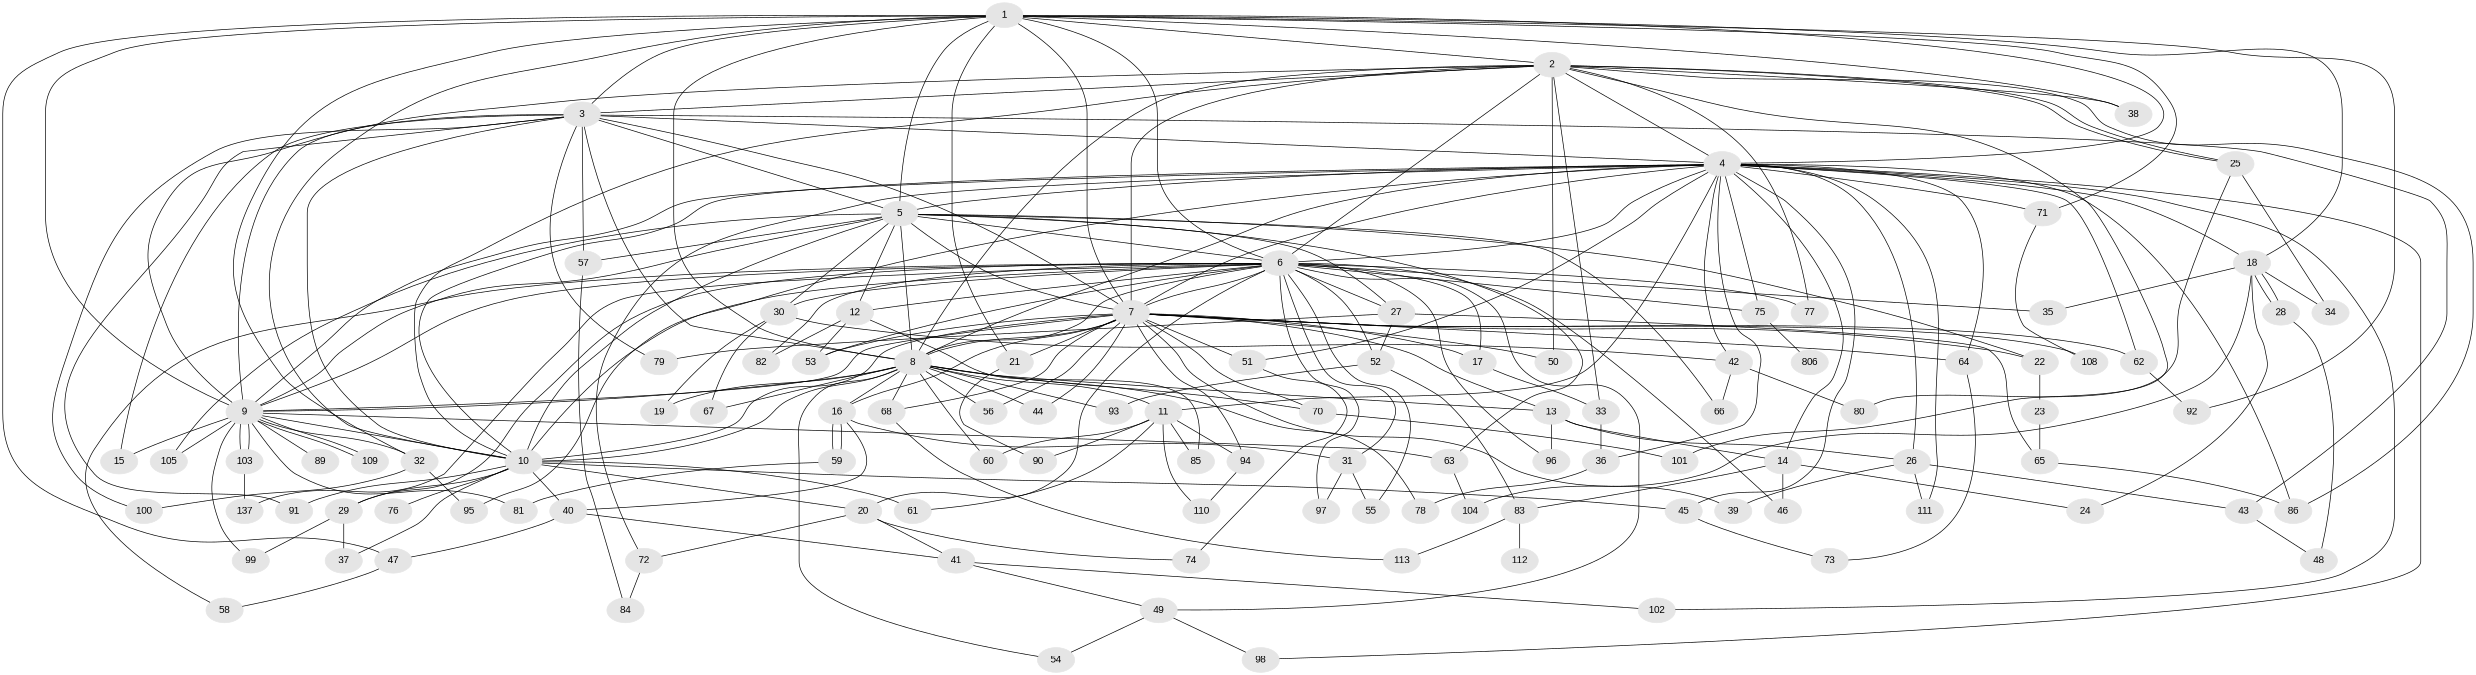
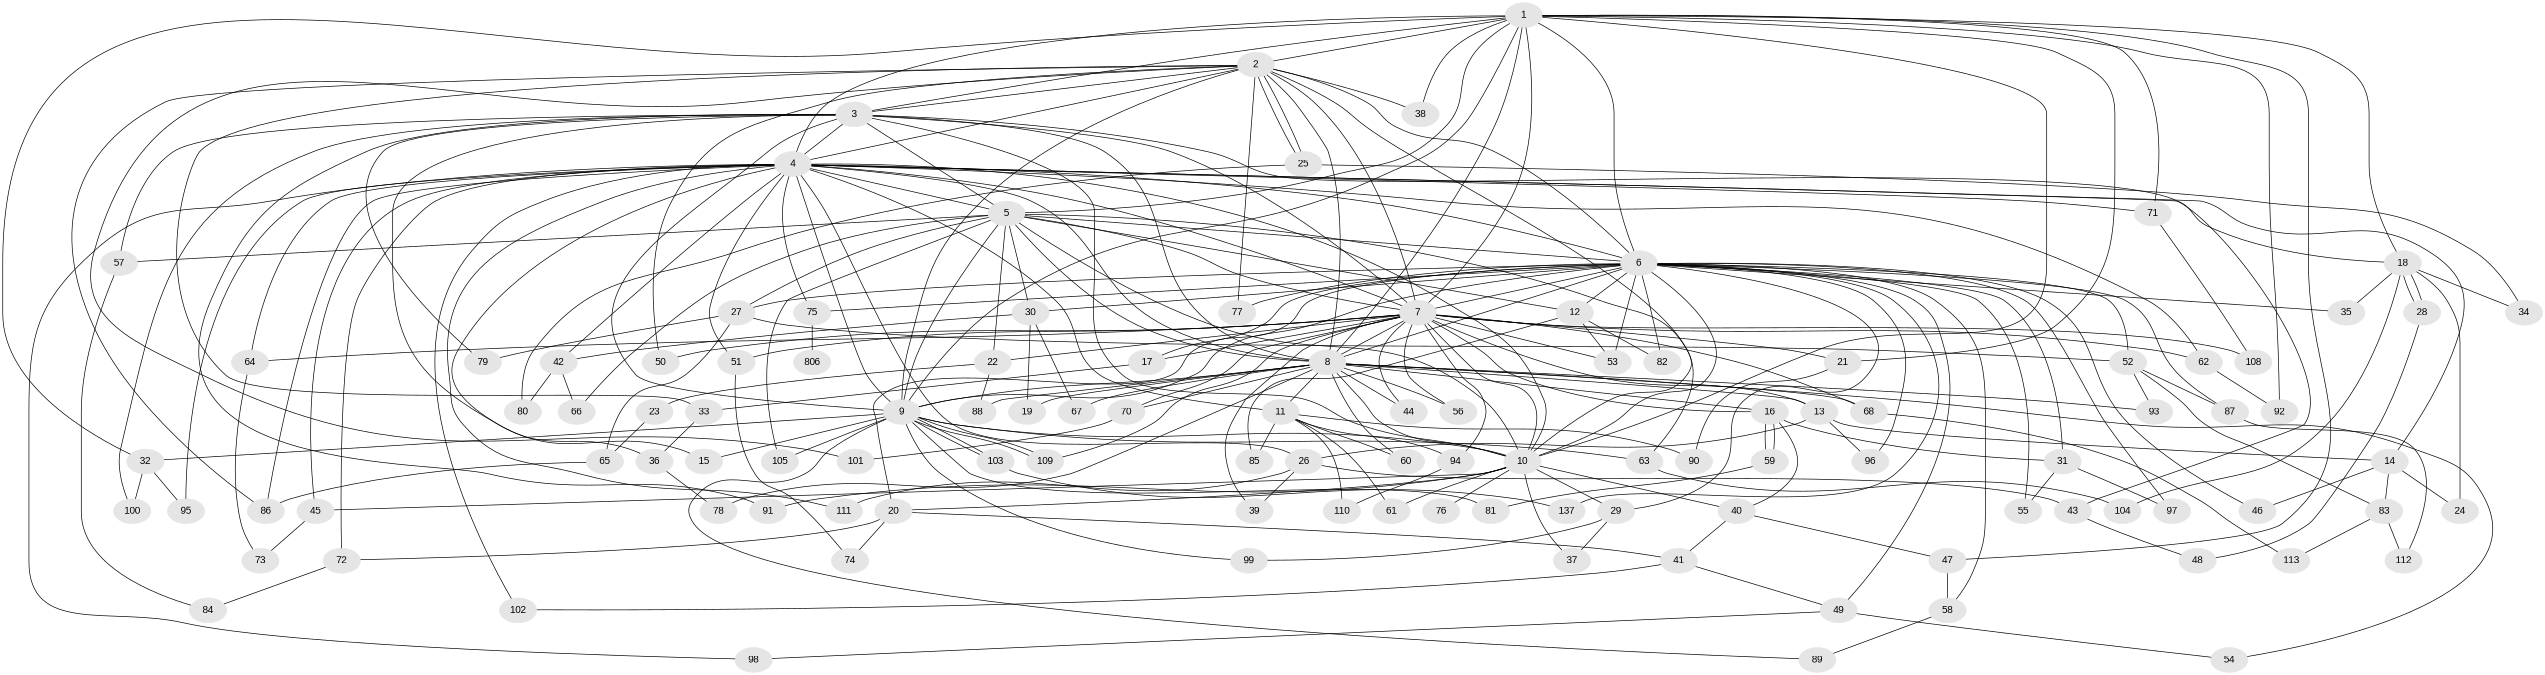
(843, 370) -> (1238, 379)
none -> (978, 412)
none -> (2230, 412)
none -> (1882, 635)
